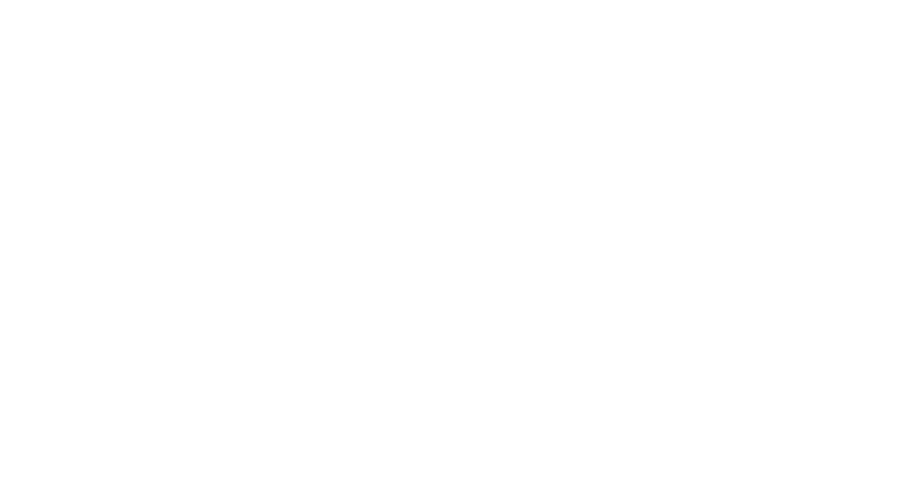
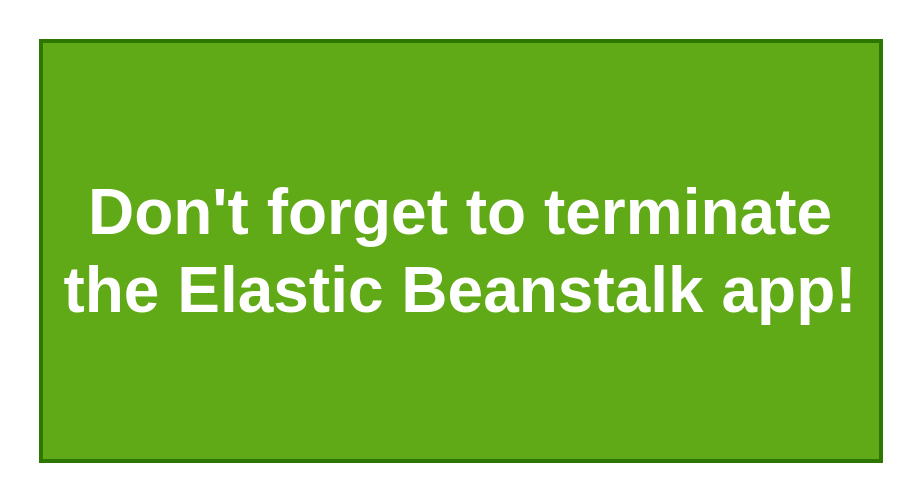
none -> (461, 251)
